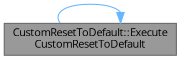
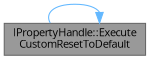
(90, 39) -> (75, 39)
